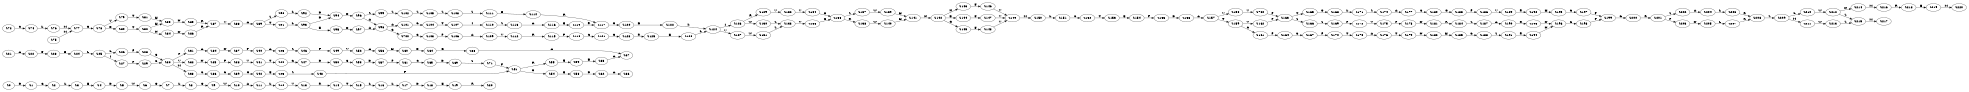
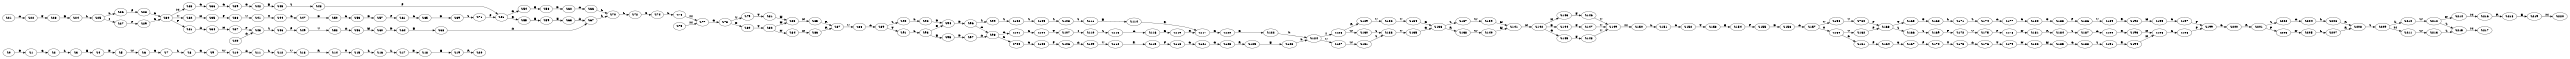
none -> (613, 15)
(247, 51) -> (246, 30)
